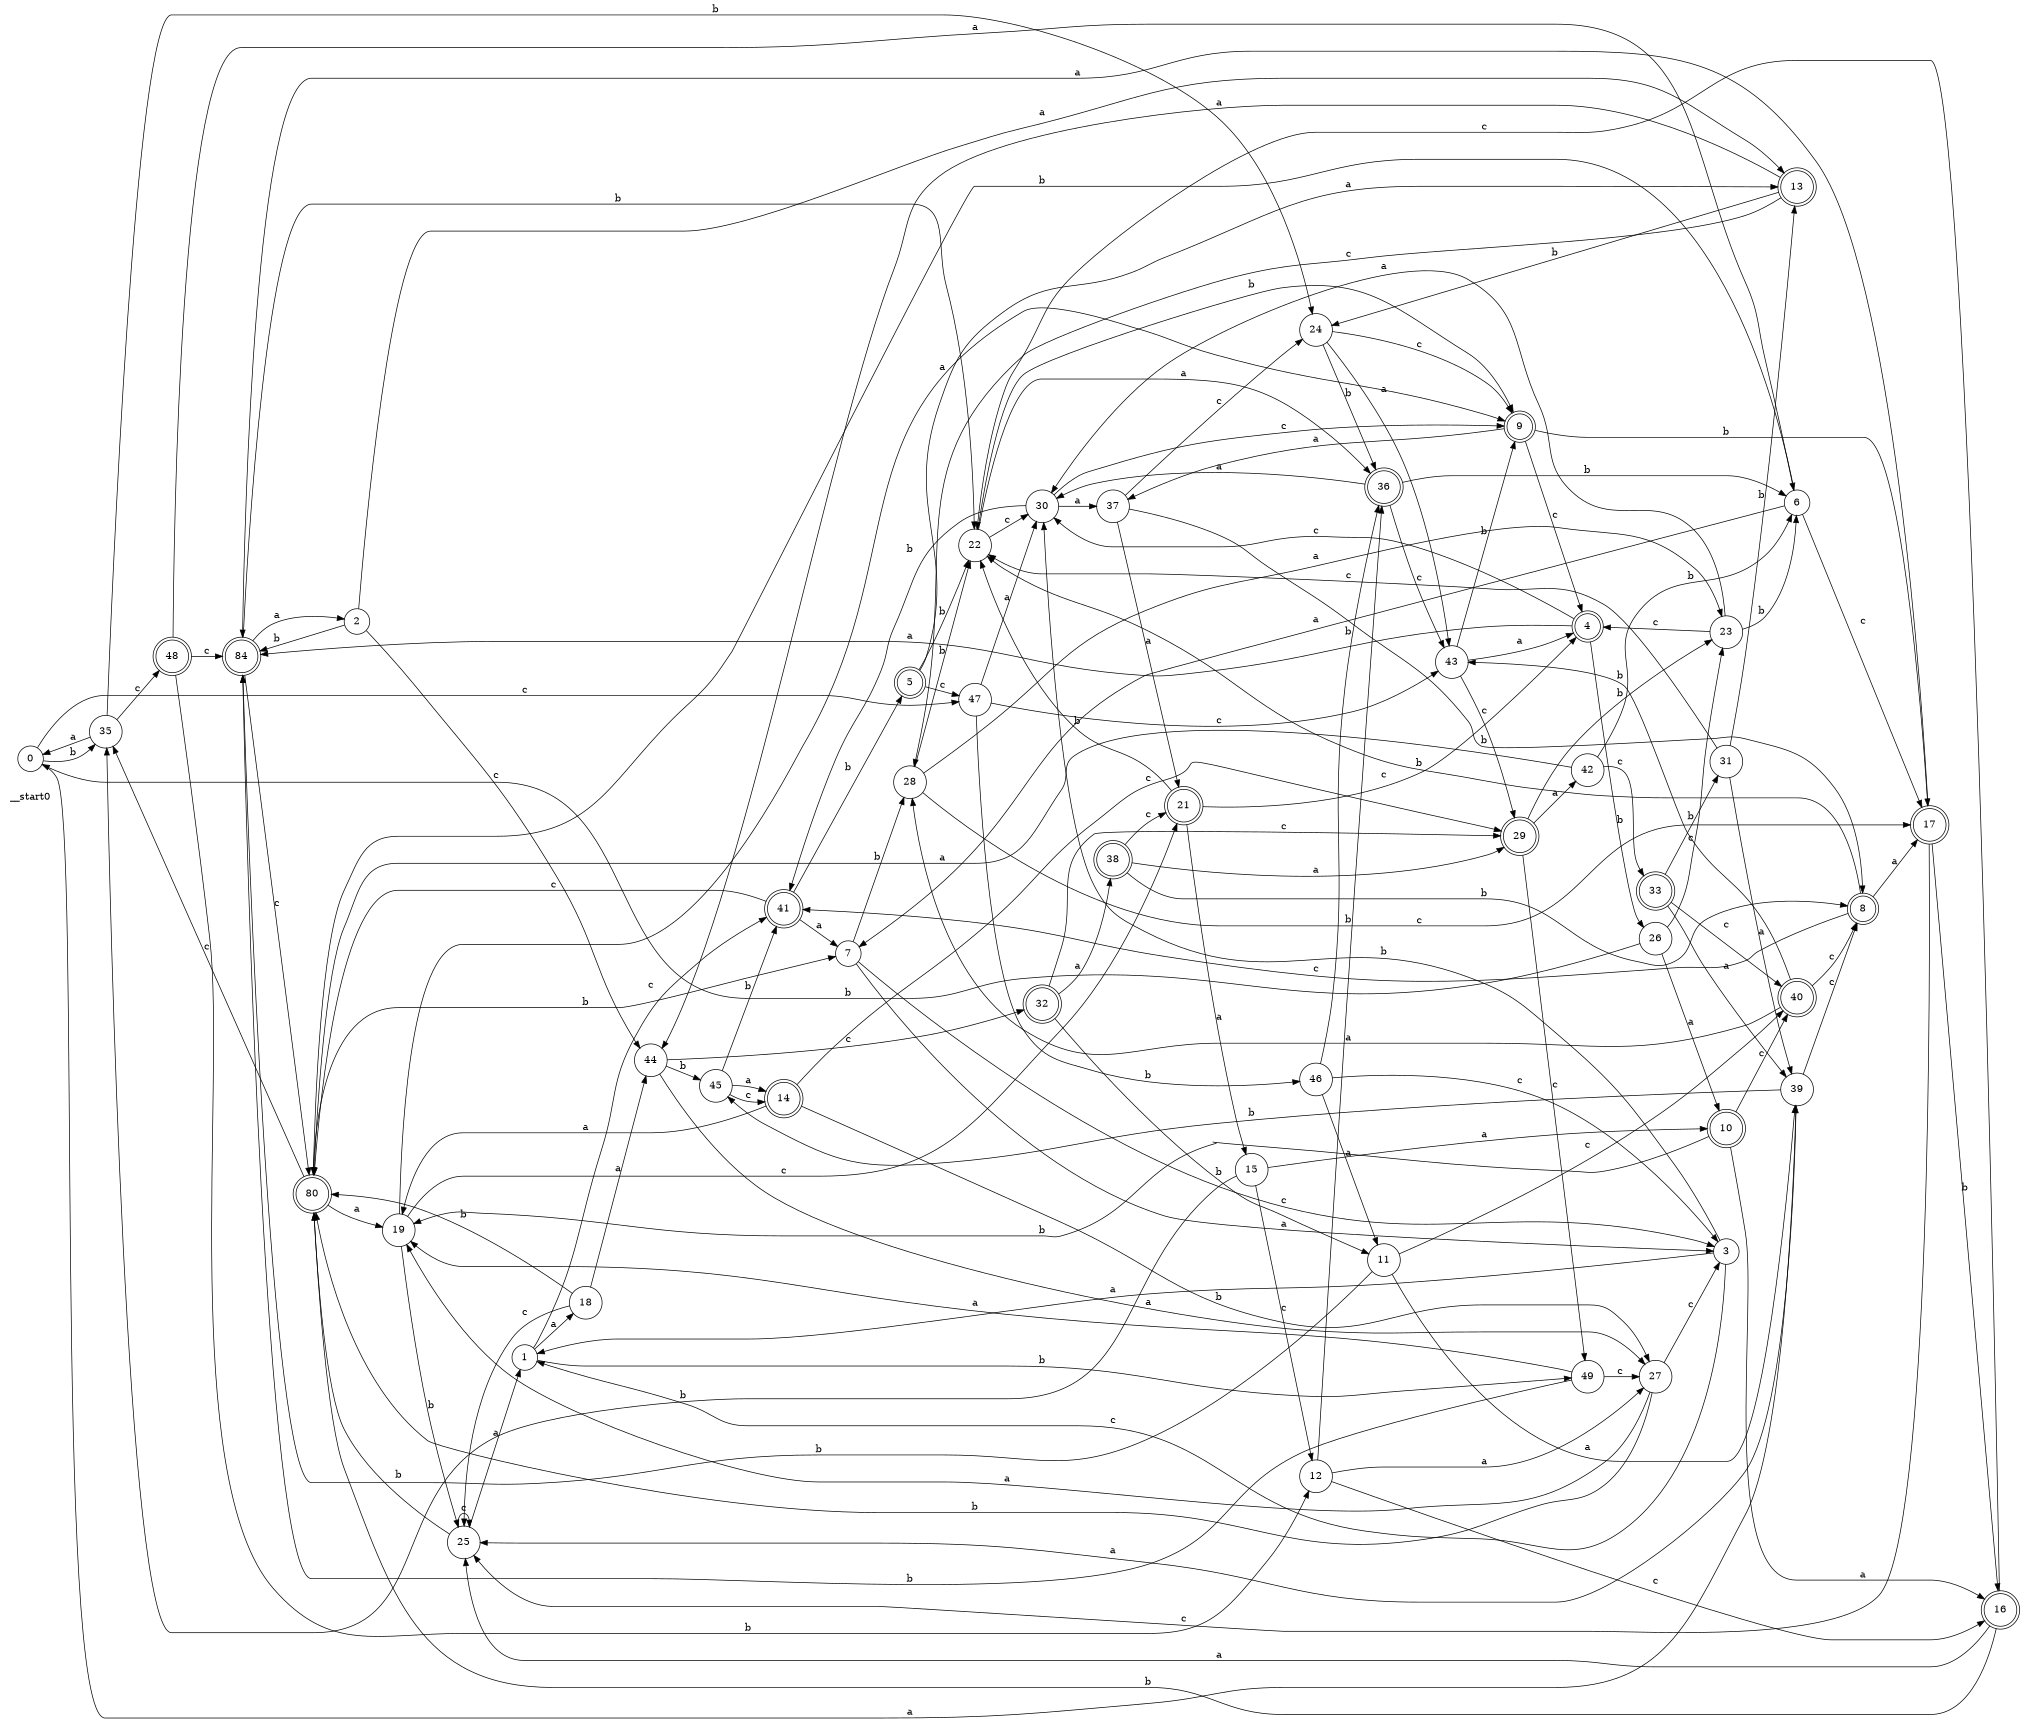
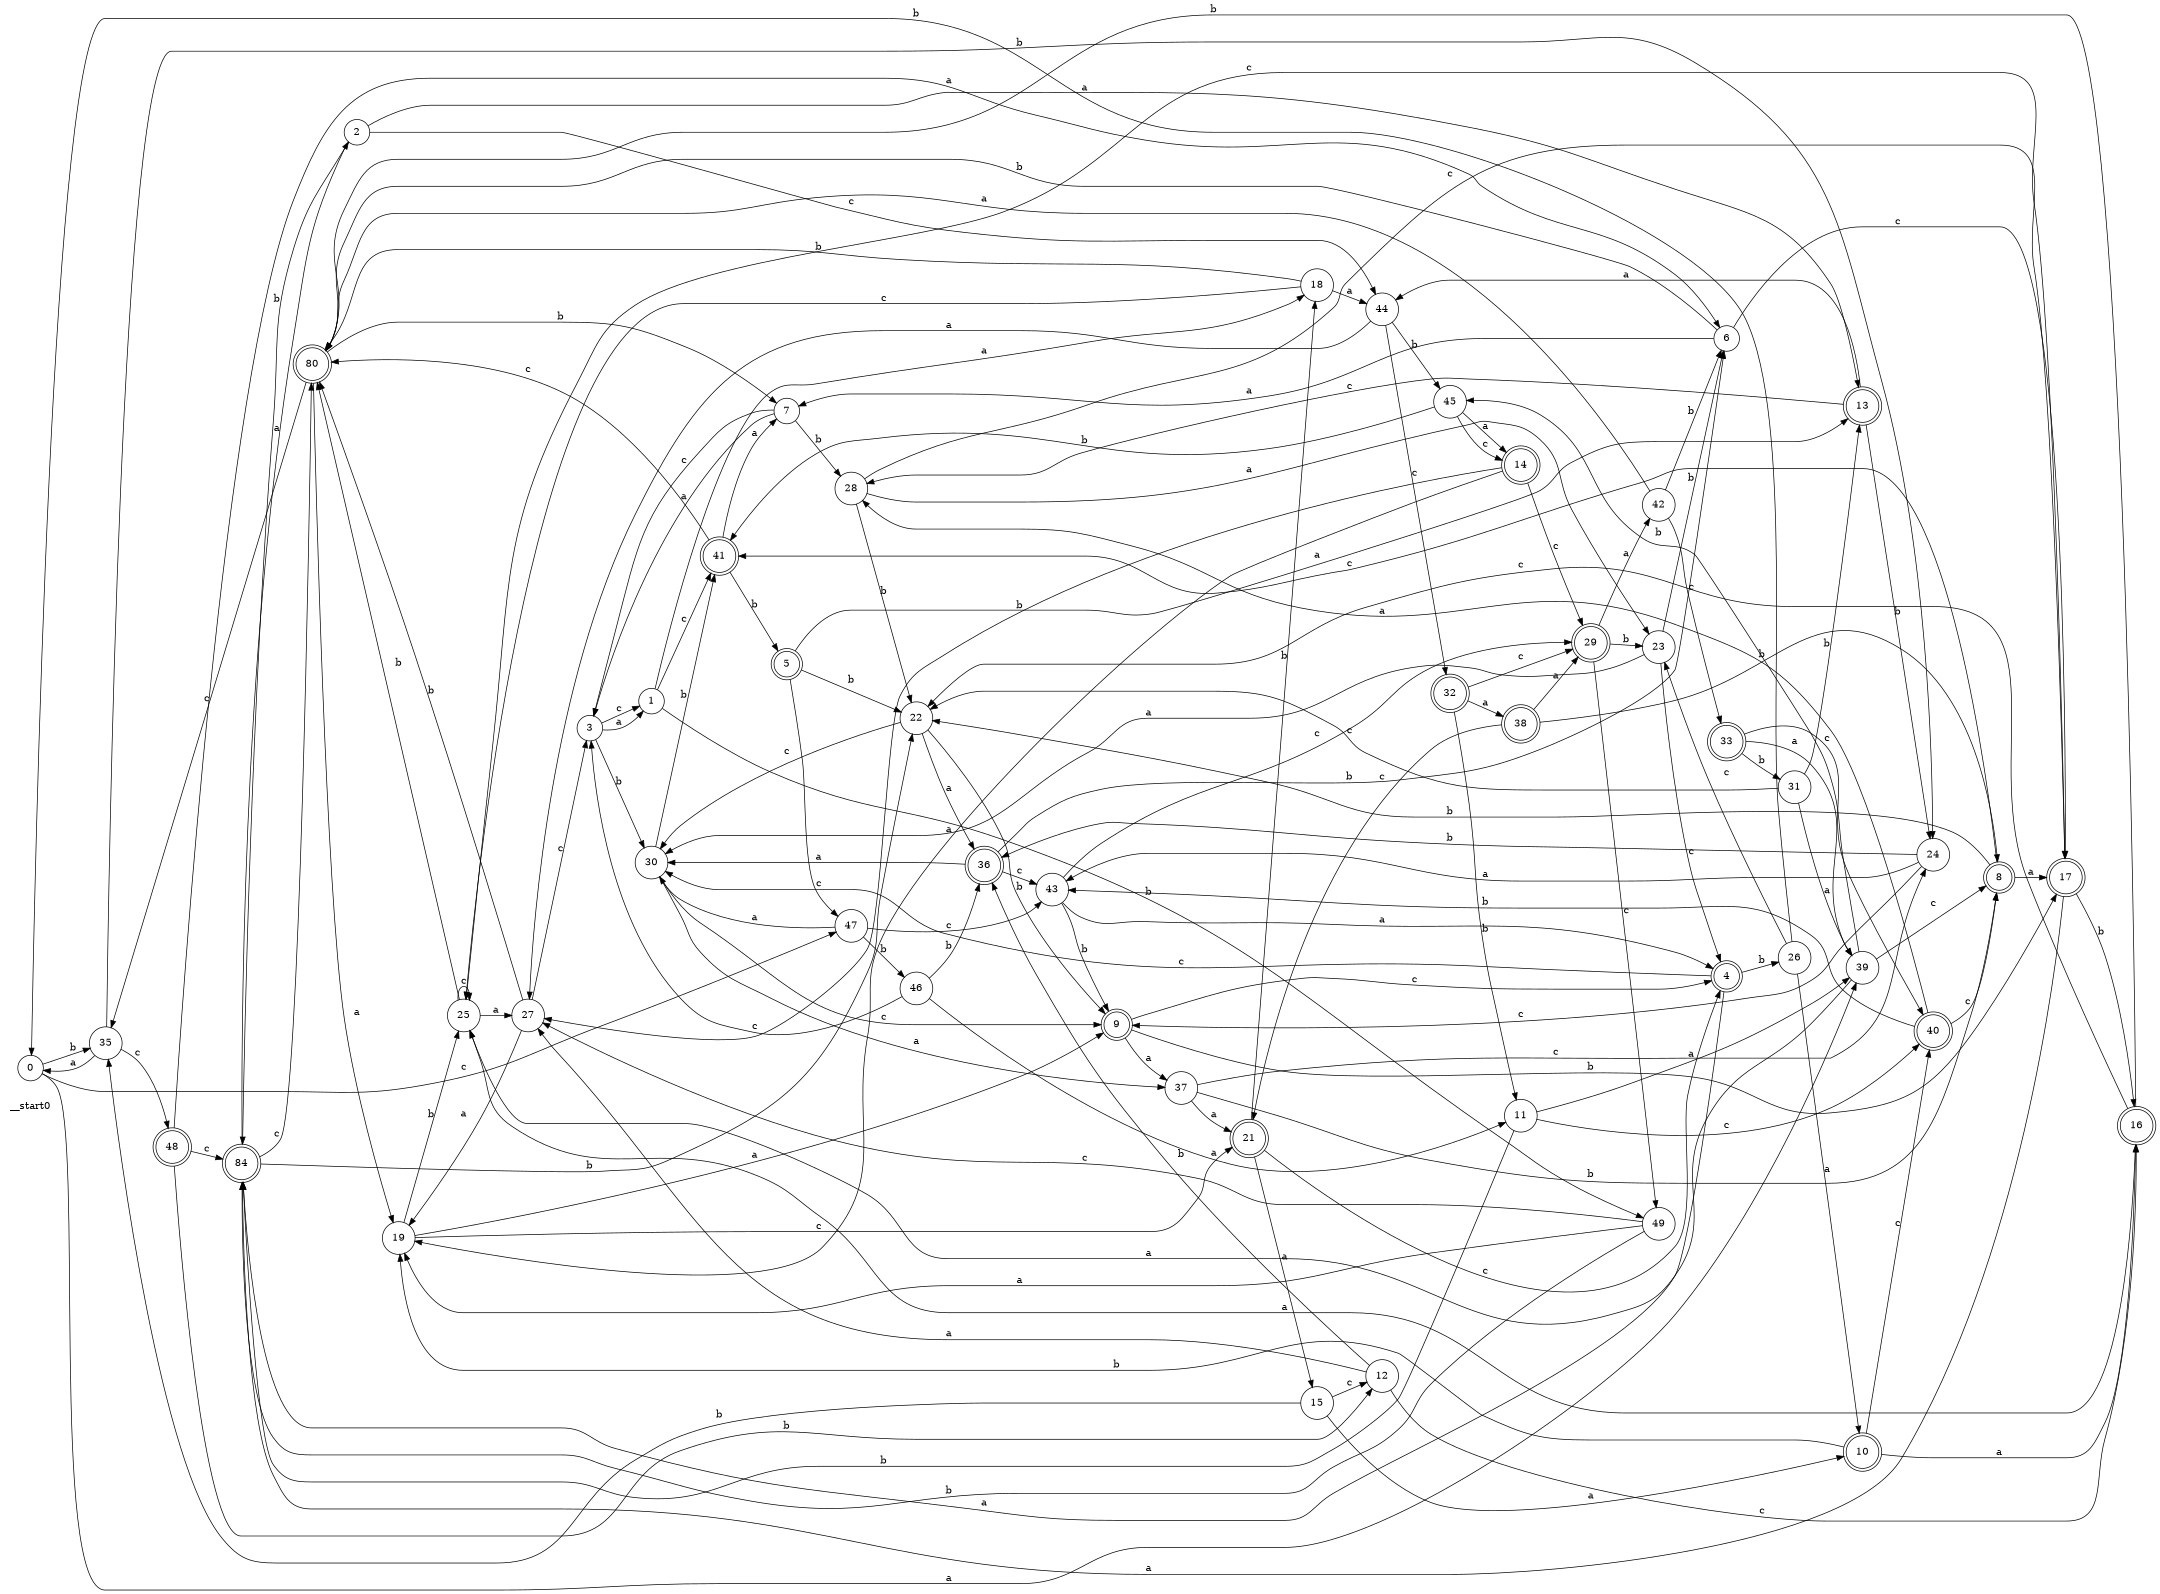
(1052, 702) -> (1281, 734)
(494, 1452) -> (492, 1015)
